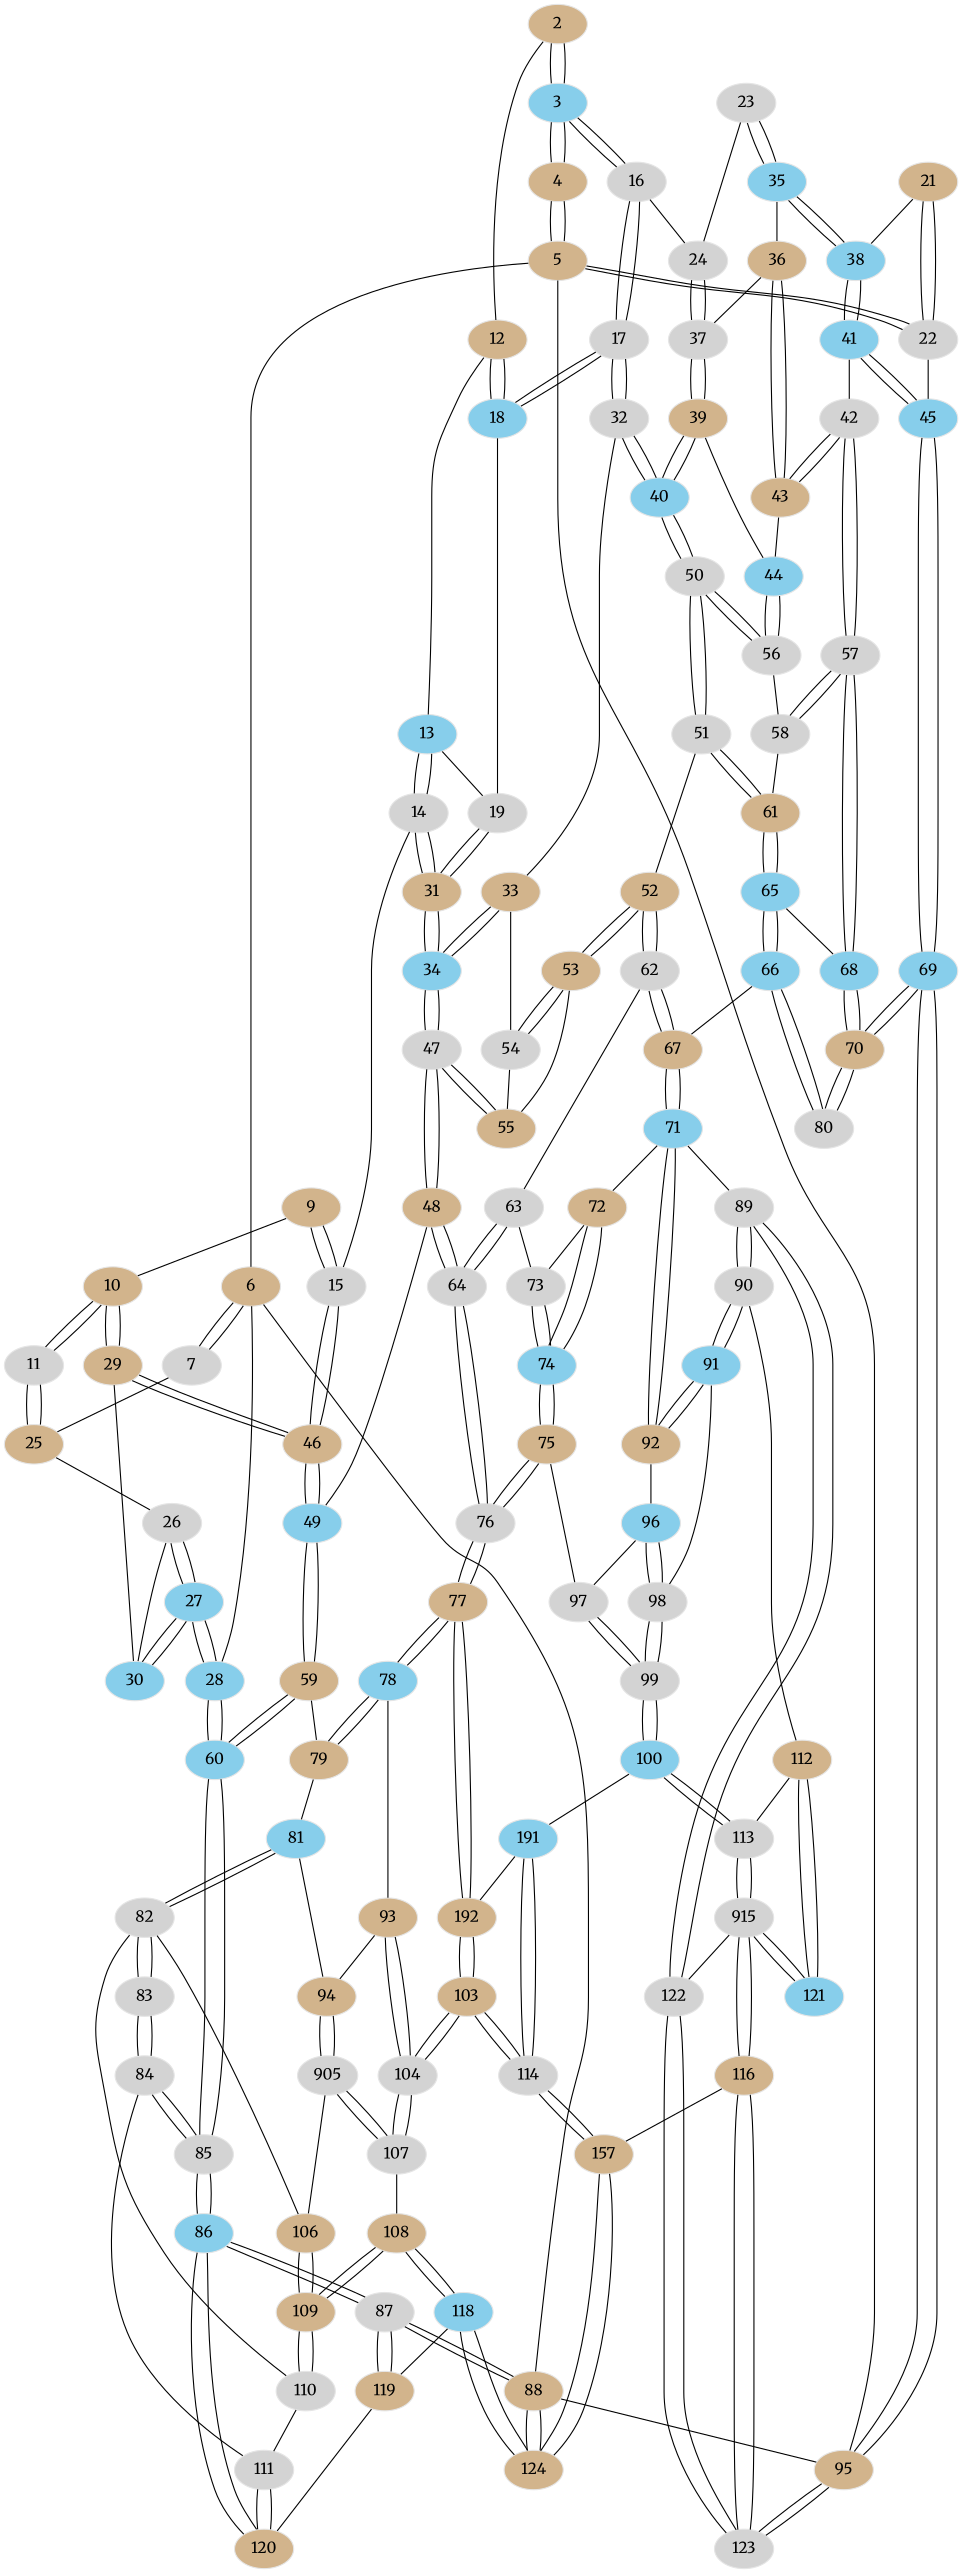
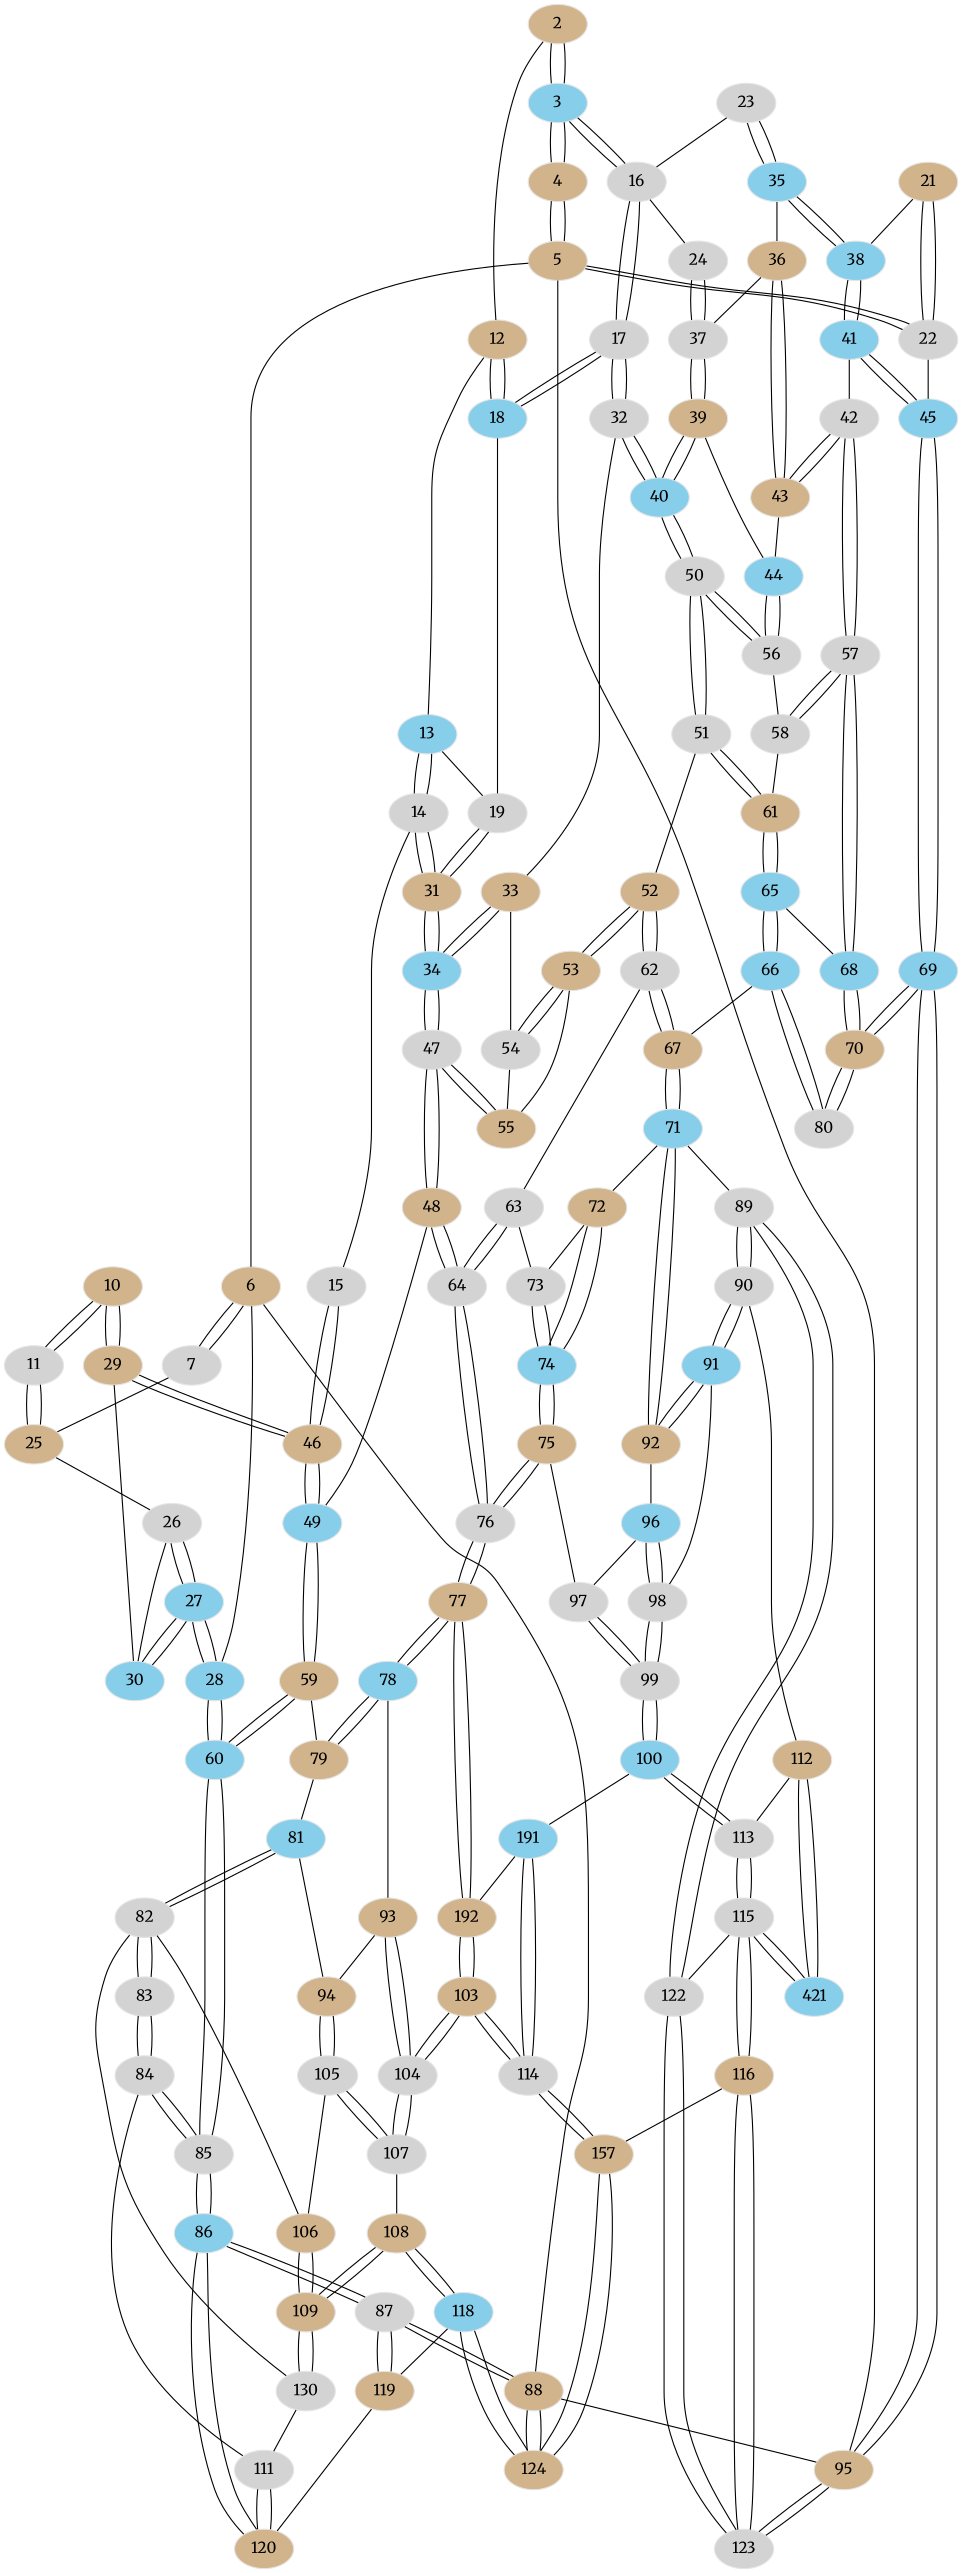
(722, 182) -> (692, 142)
(311, 1208) -> none
(744, 1918) -> (744, 1918)
(814, 1997) -> (814, 1997)
(328, 2076) -> (328, 2076)
(306, 2391) -> (306, 2391)
